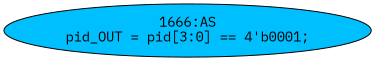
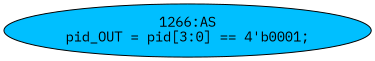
(188, 31) -> (188, 31)
